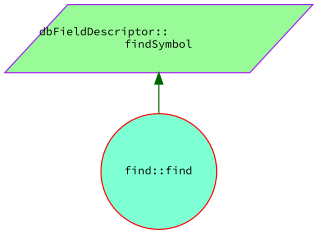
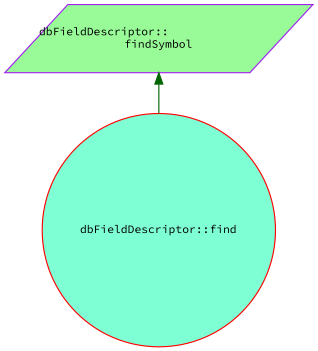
(159, 172) -> (159, 230)
